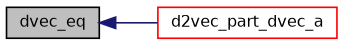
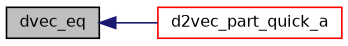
(247, 23) -> (250, 23)
